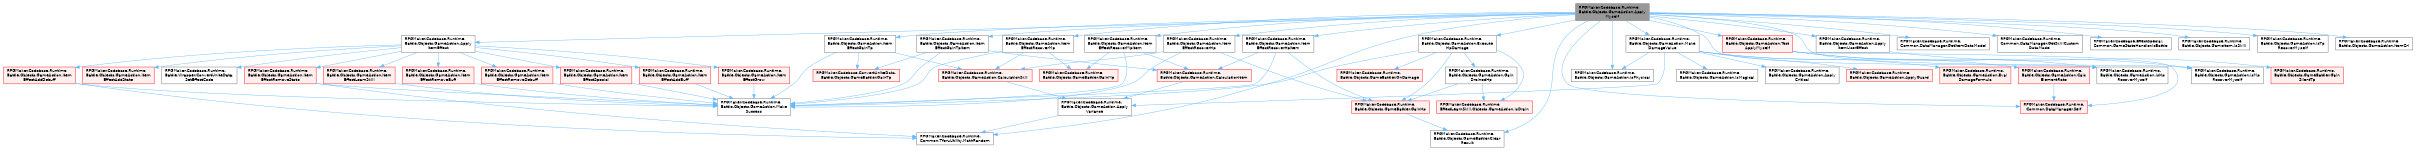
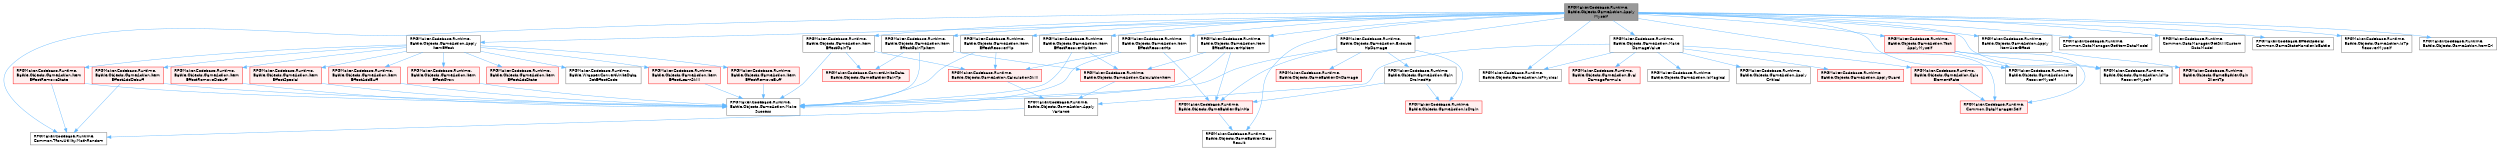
(2214, 44) -> none
(1079, 75) -> none
(1485, 107) -> (1444, 107)
